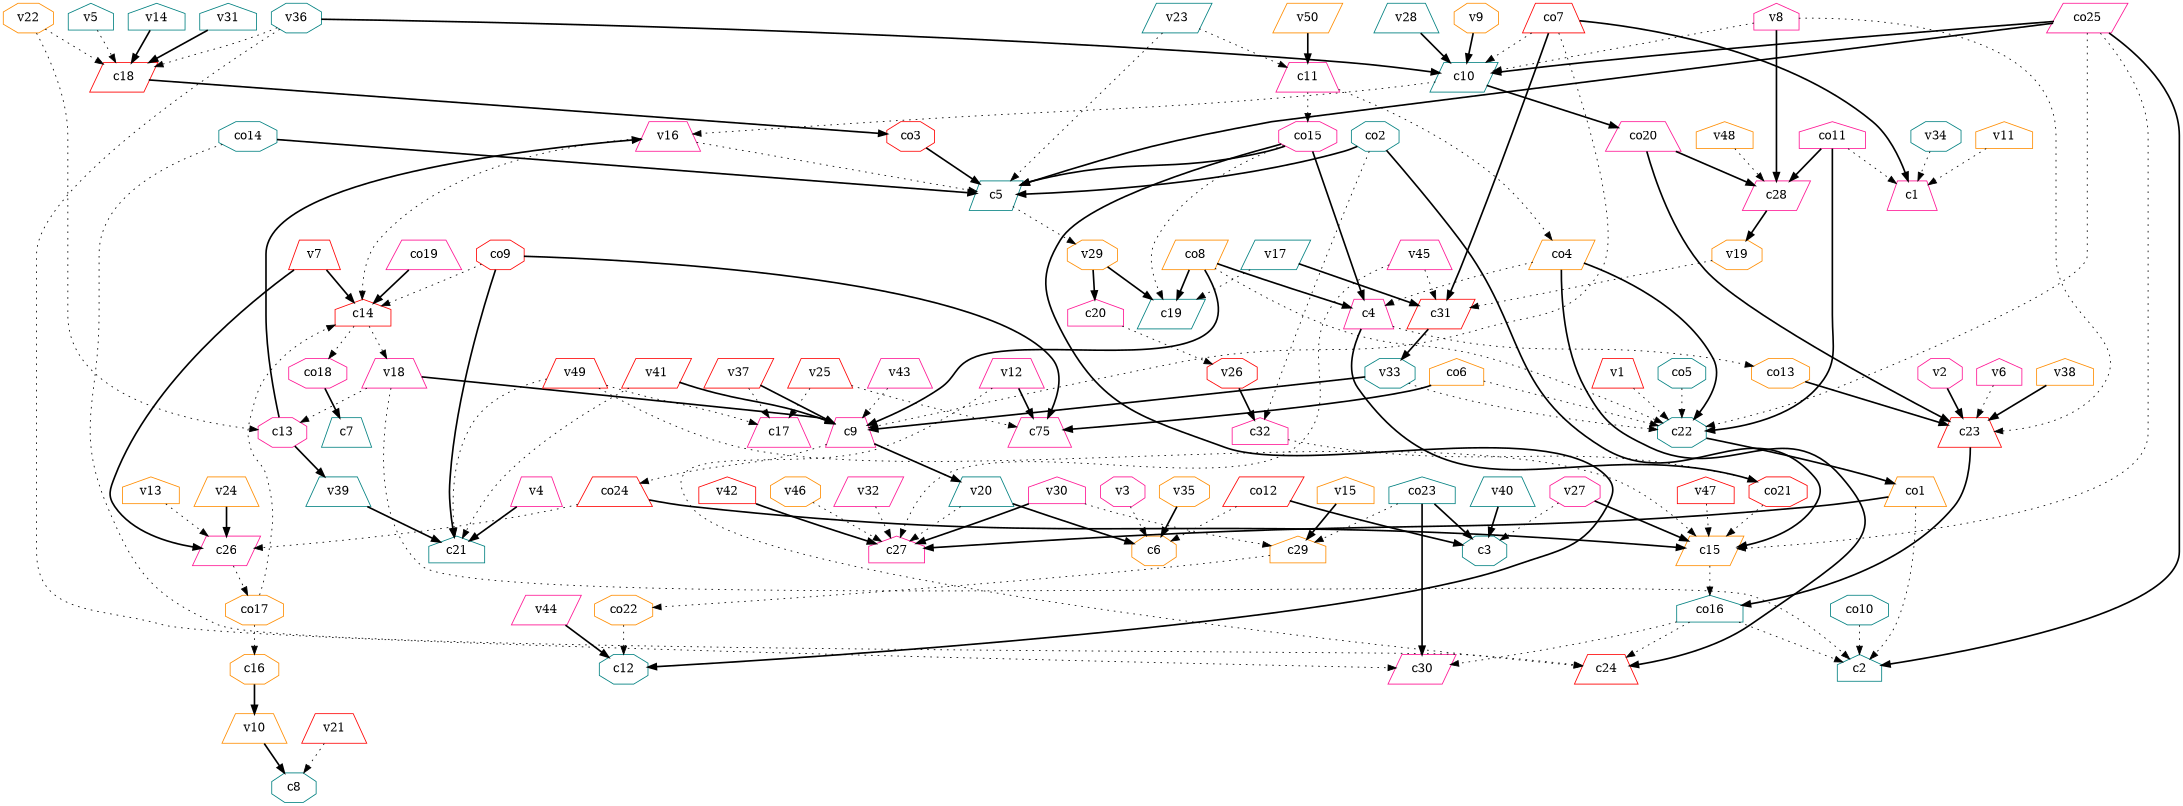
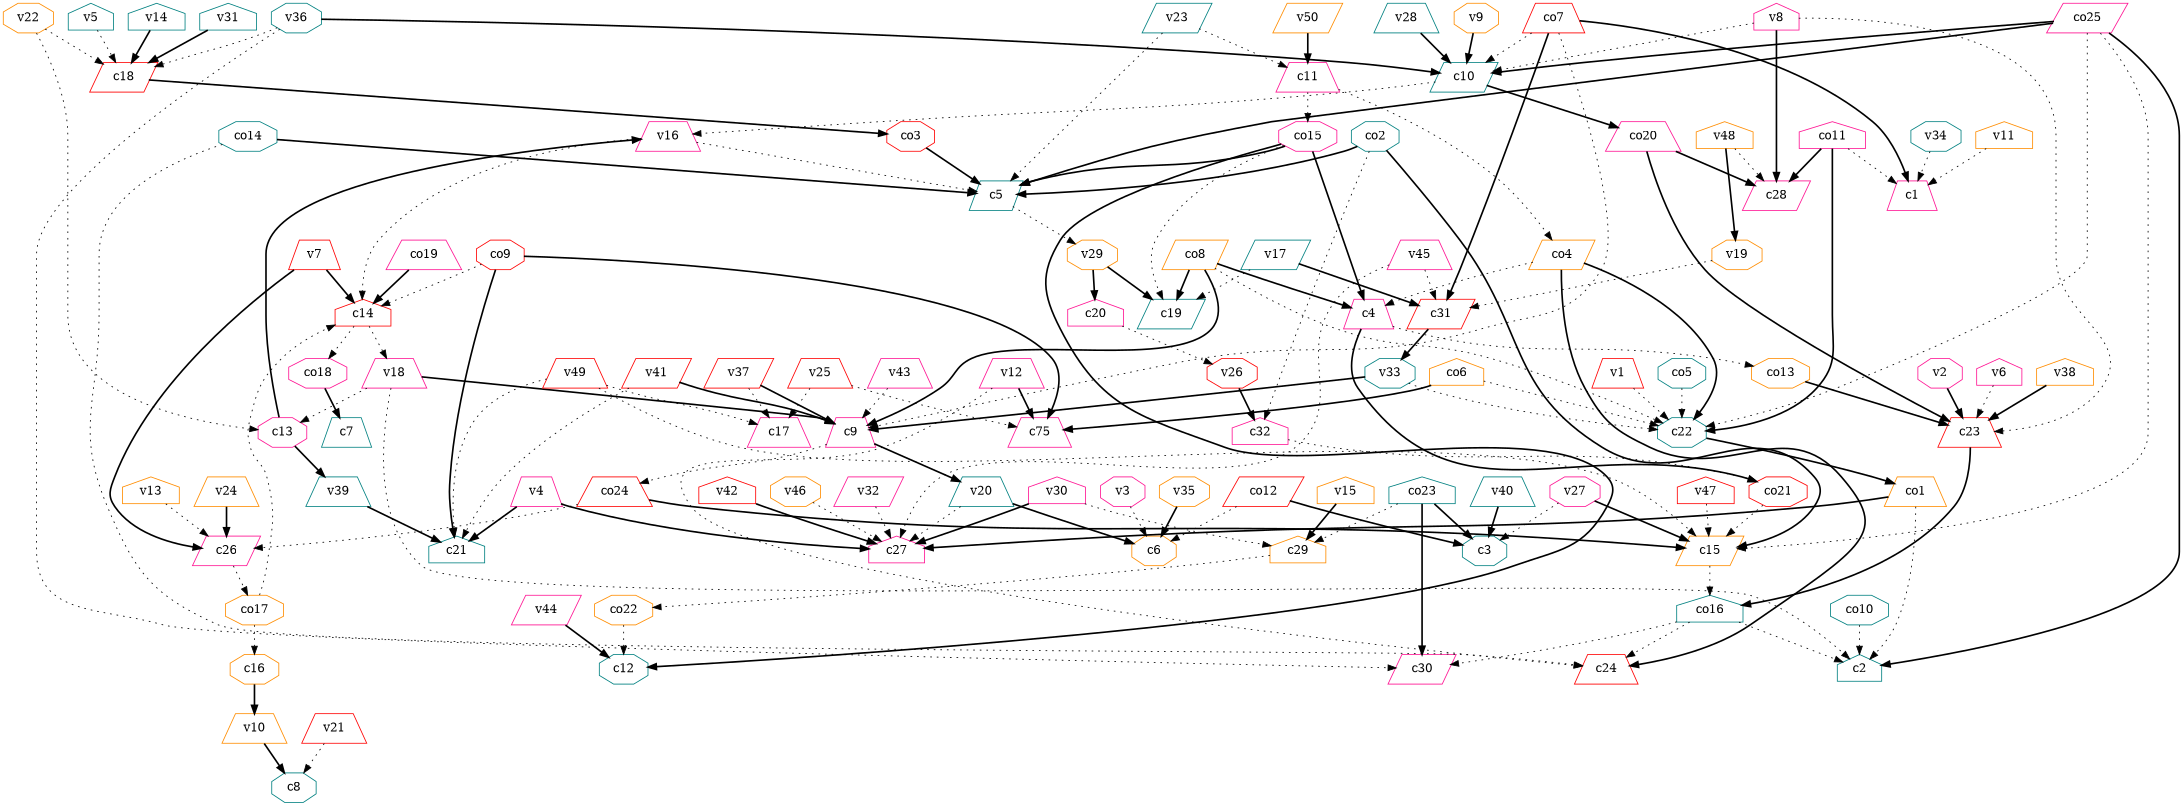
(1759, 222) -> (1730, 190)
none -> (709, 534)
